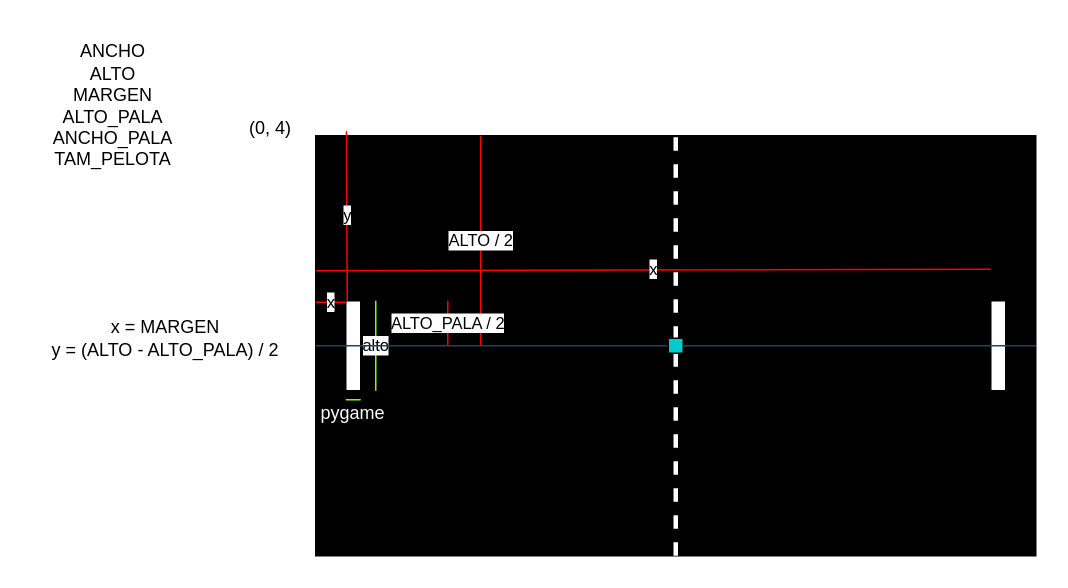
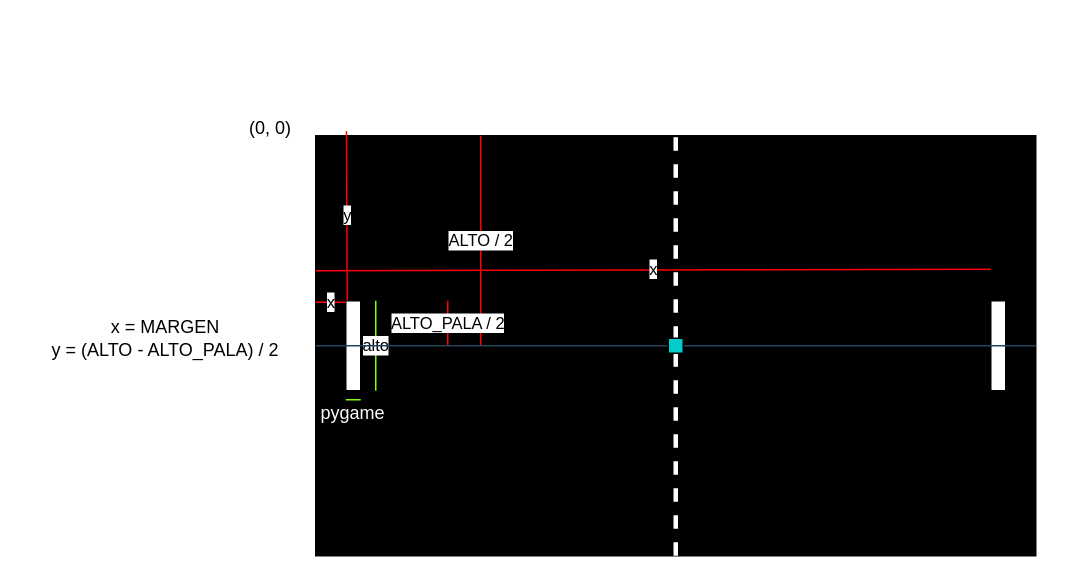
(113, 106) -> none
(271, 128) -> (271, 128)
